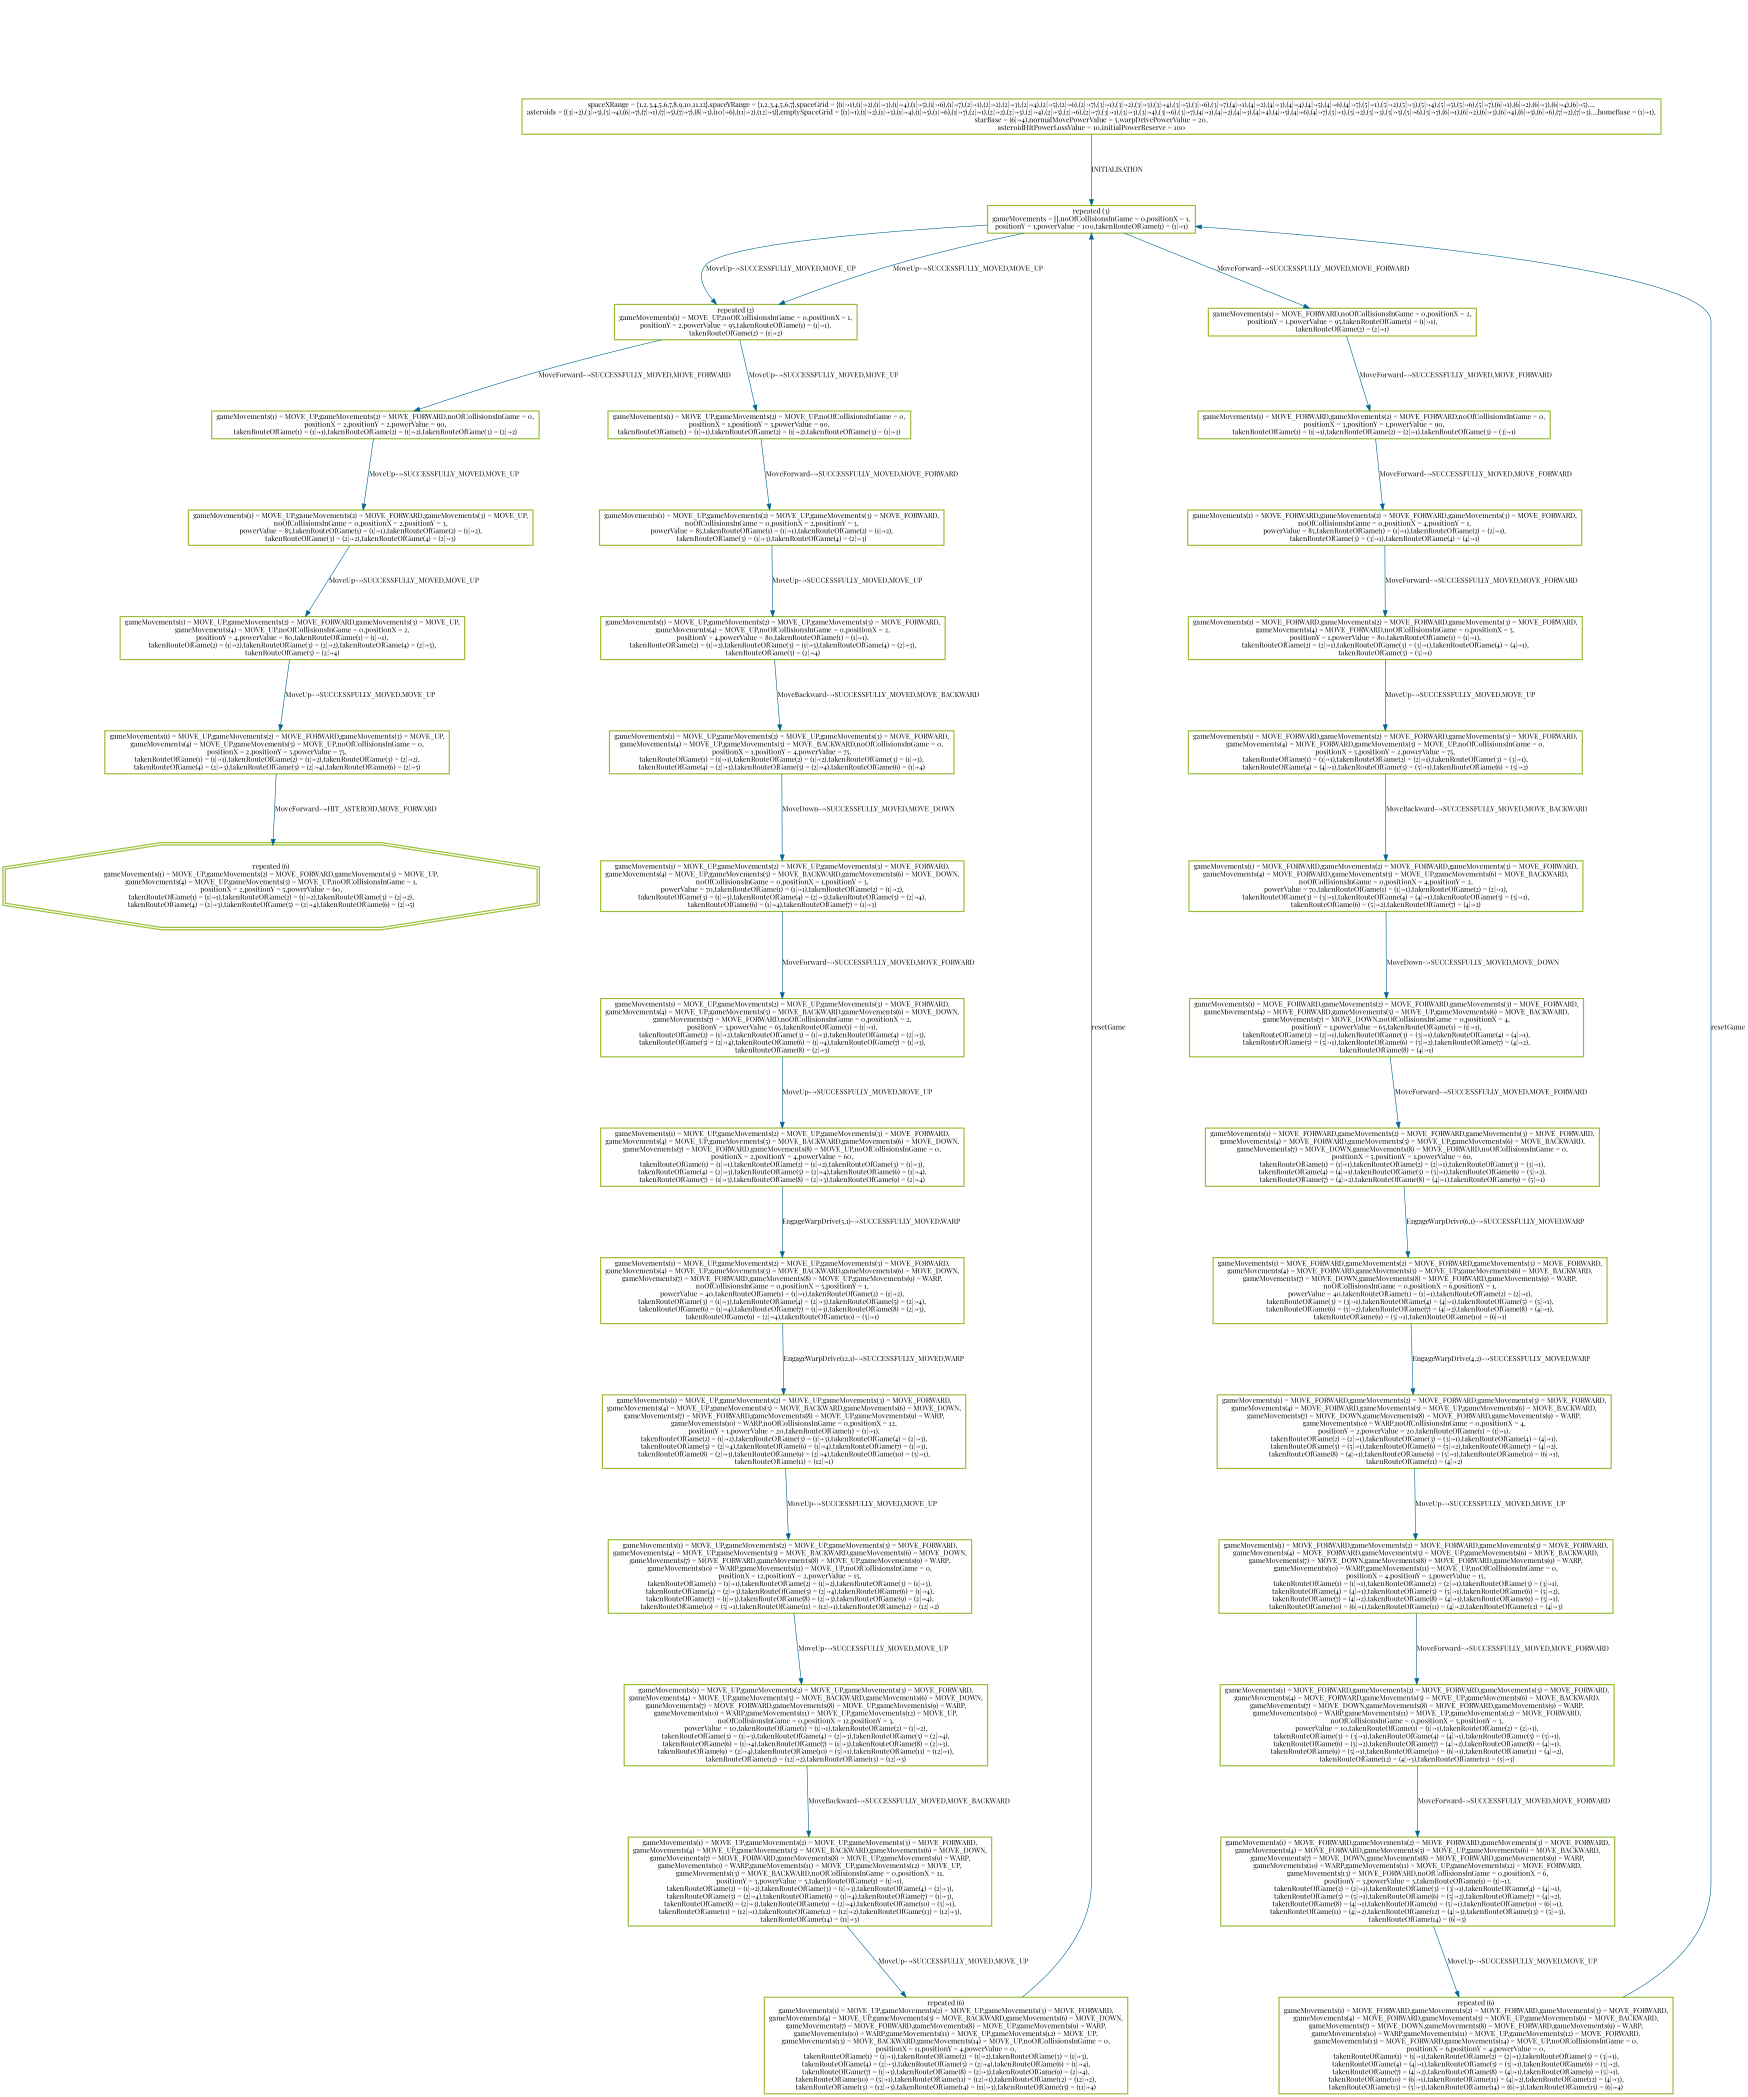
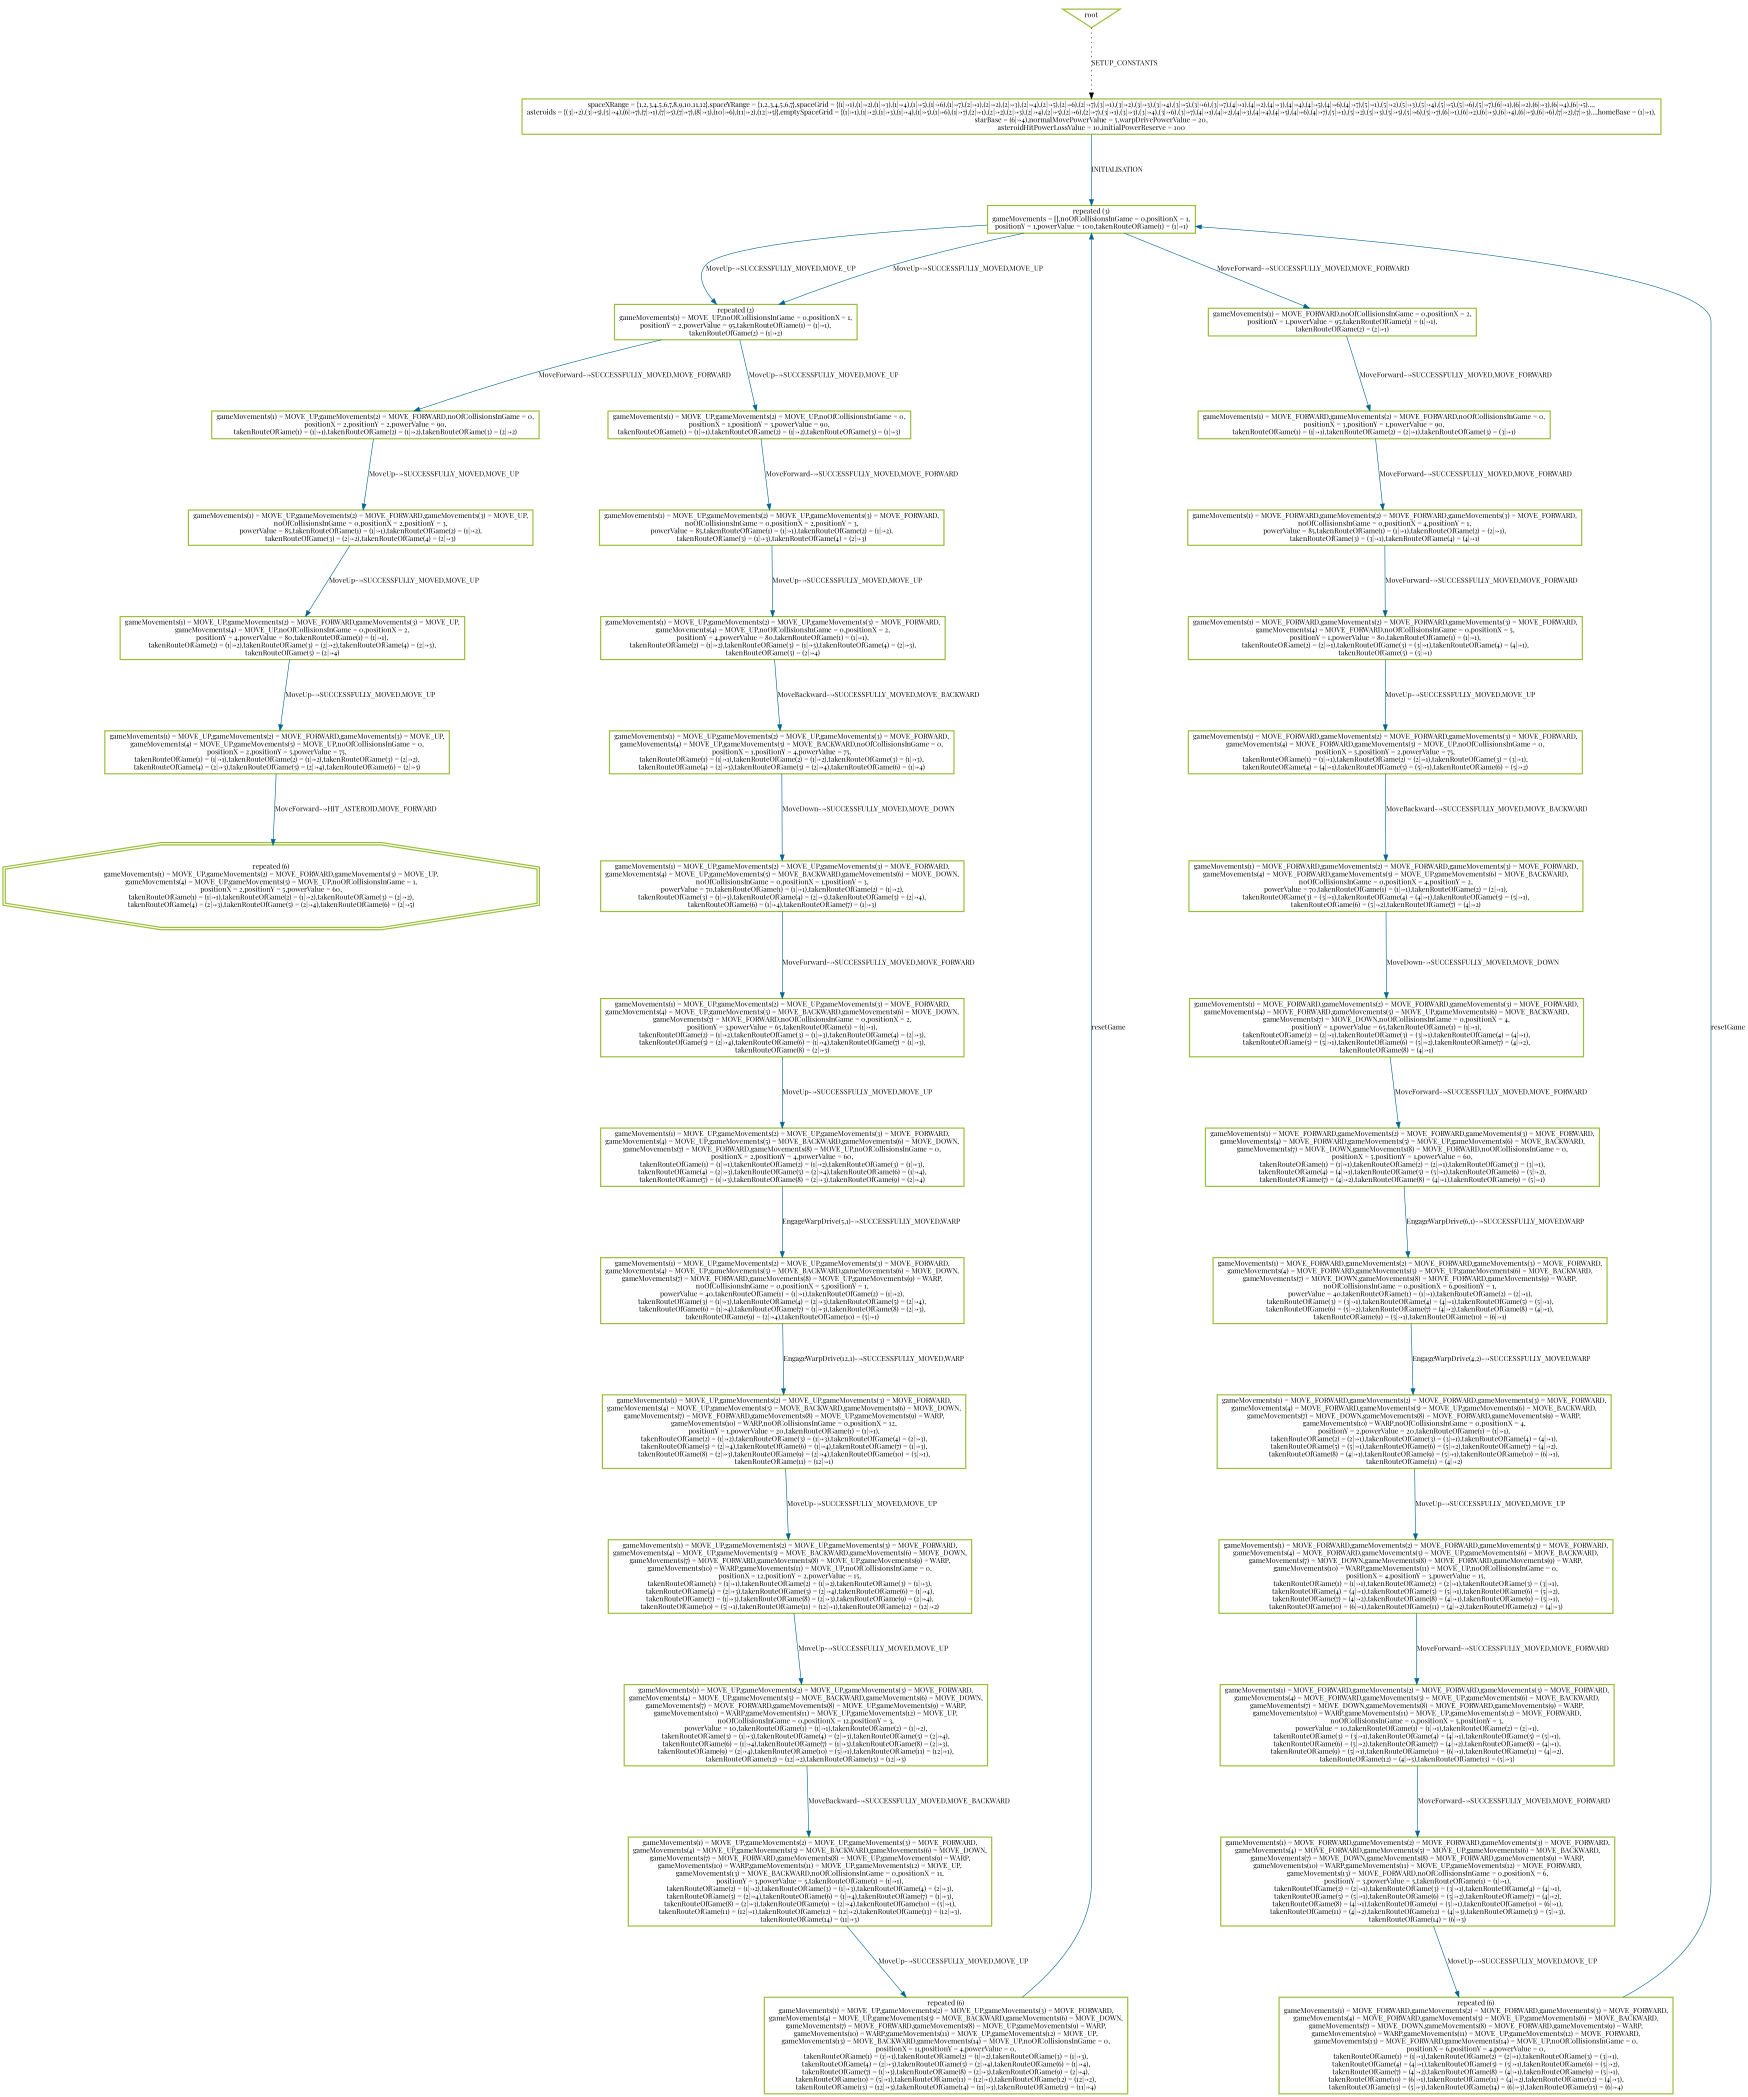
none -> (1092, 15)
